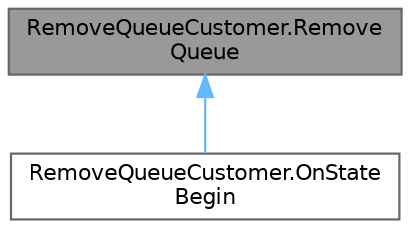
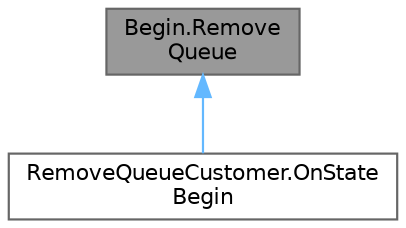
(205, 42) -> (203, 42)
